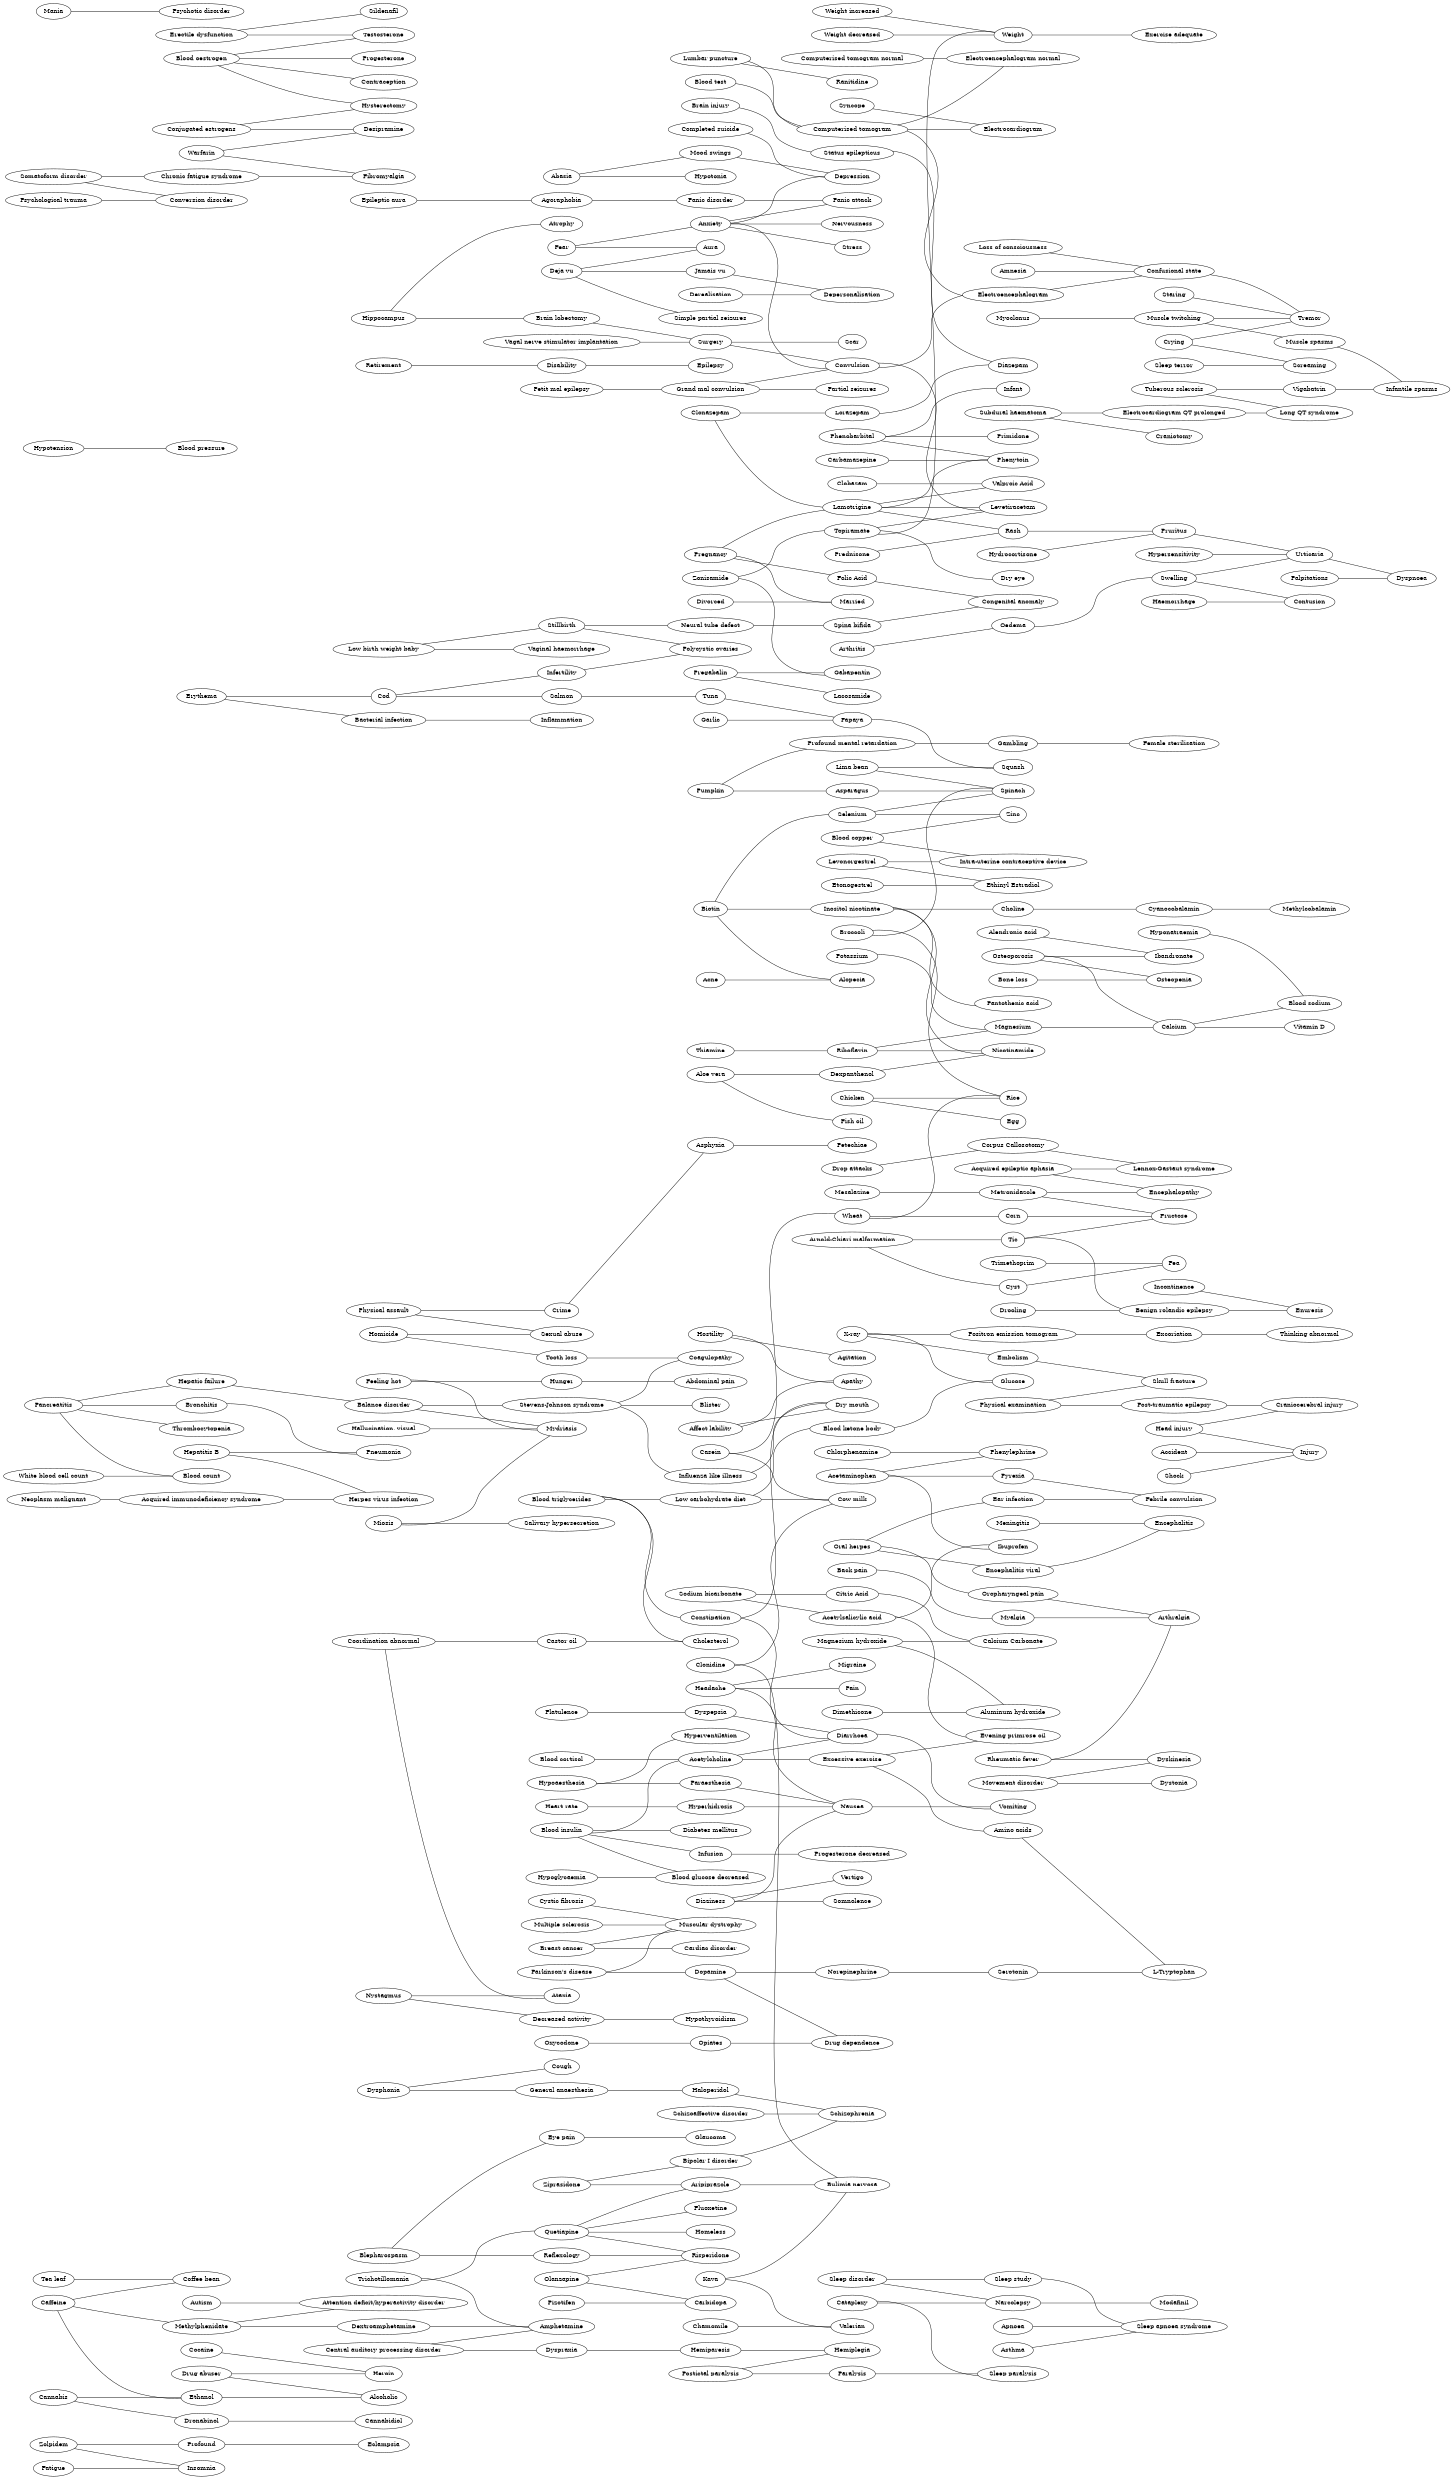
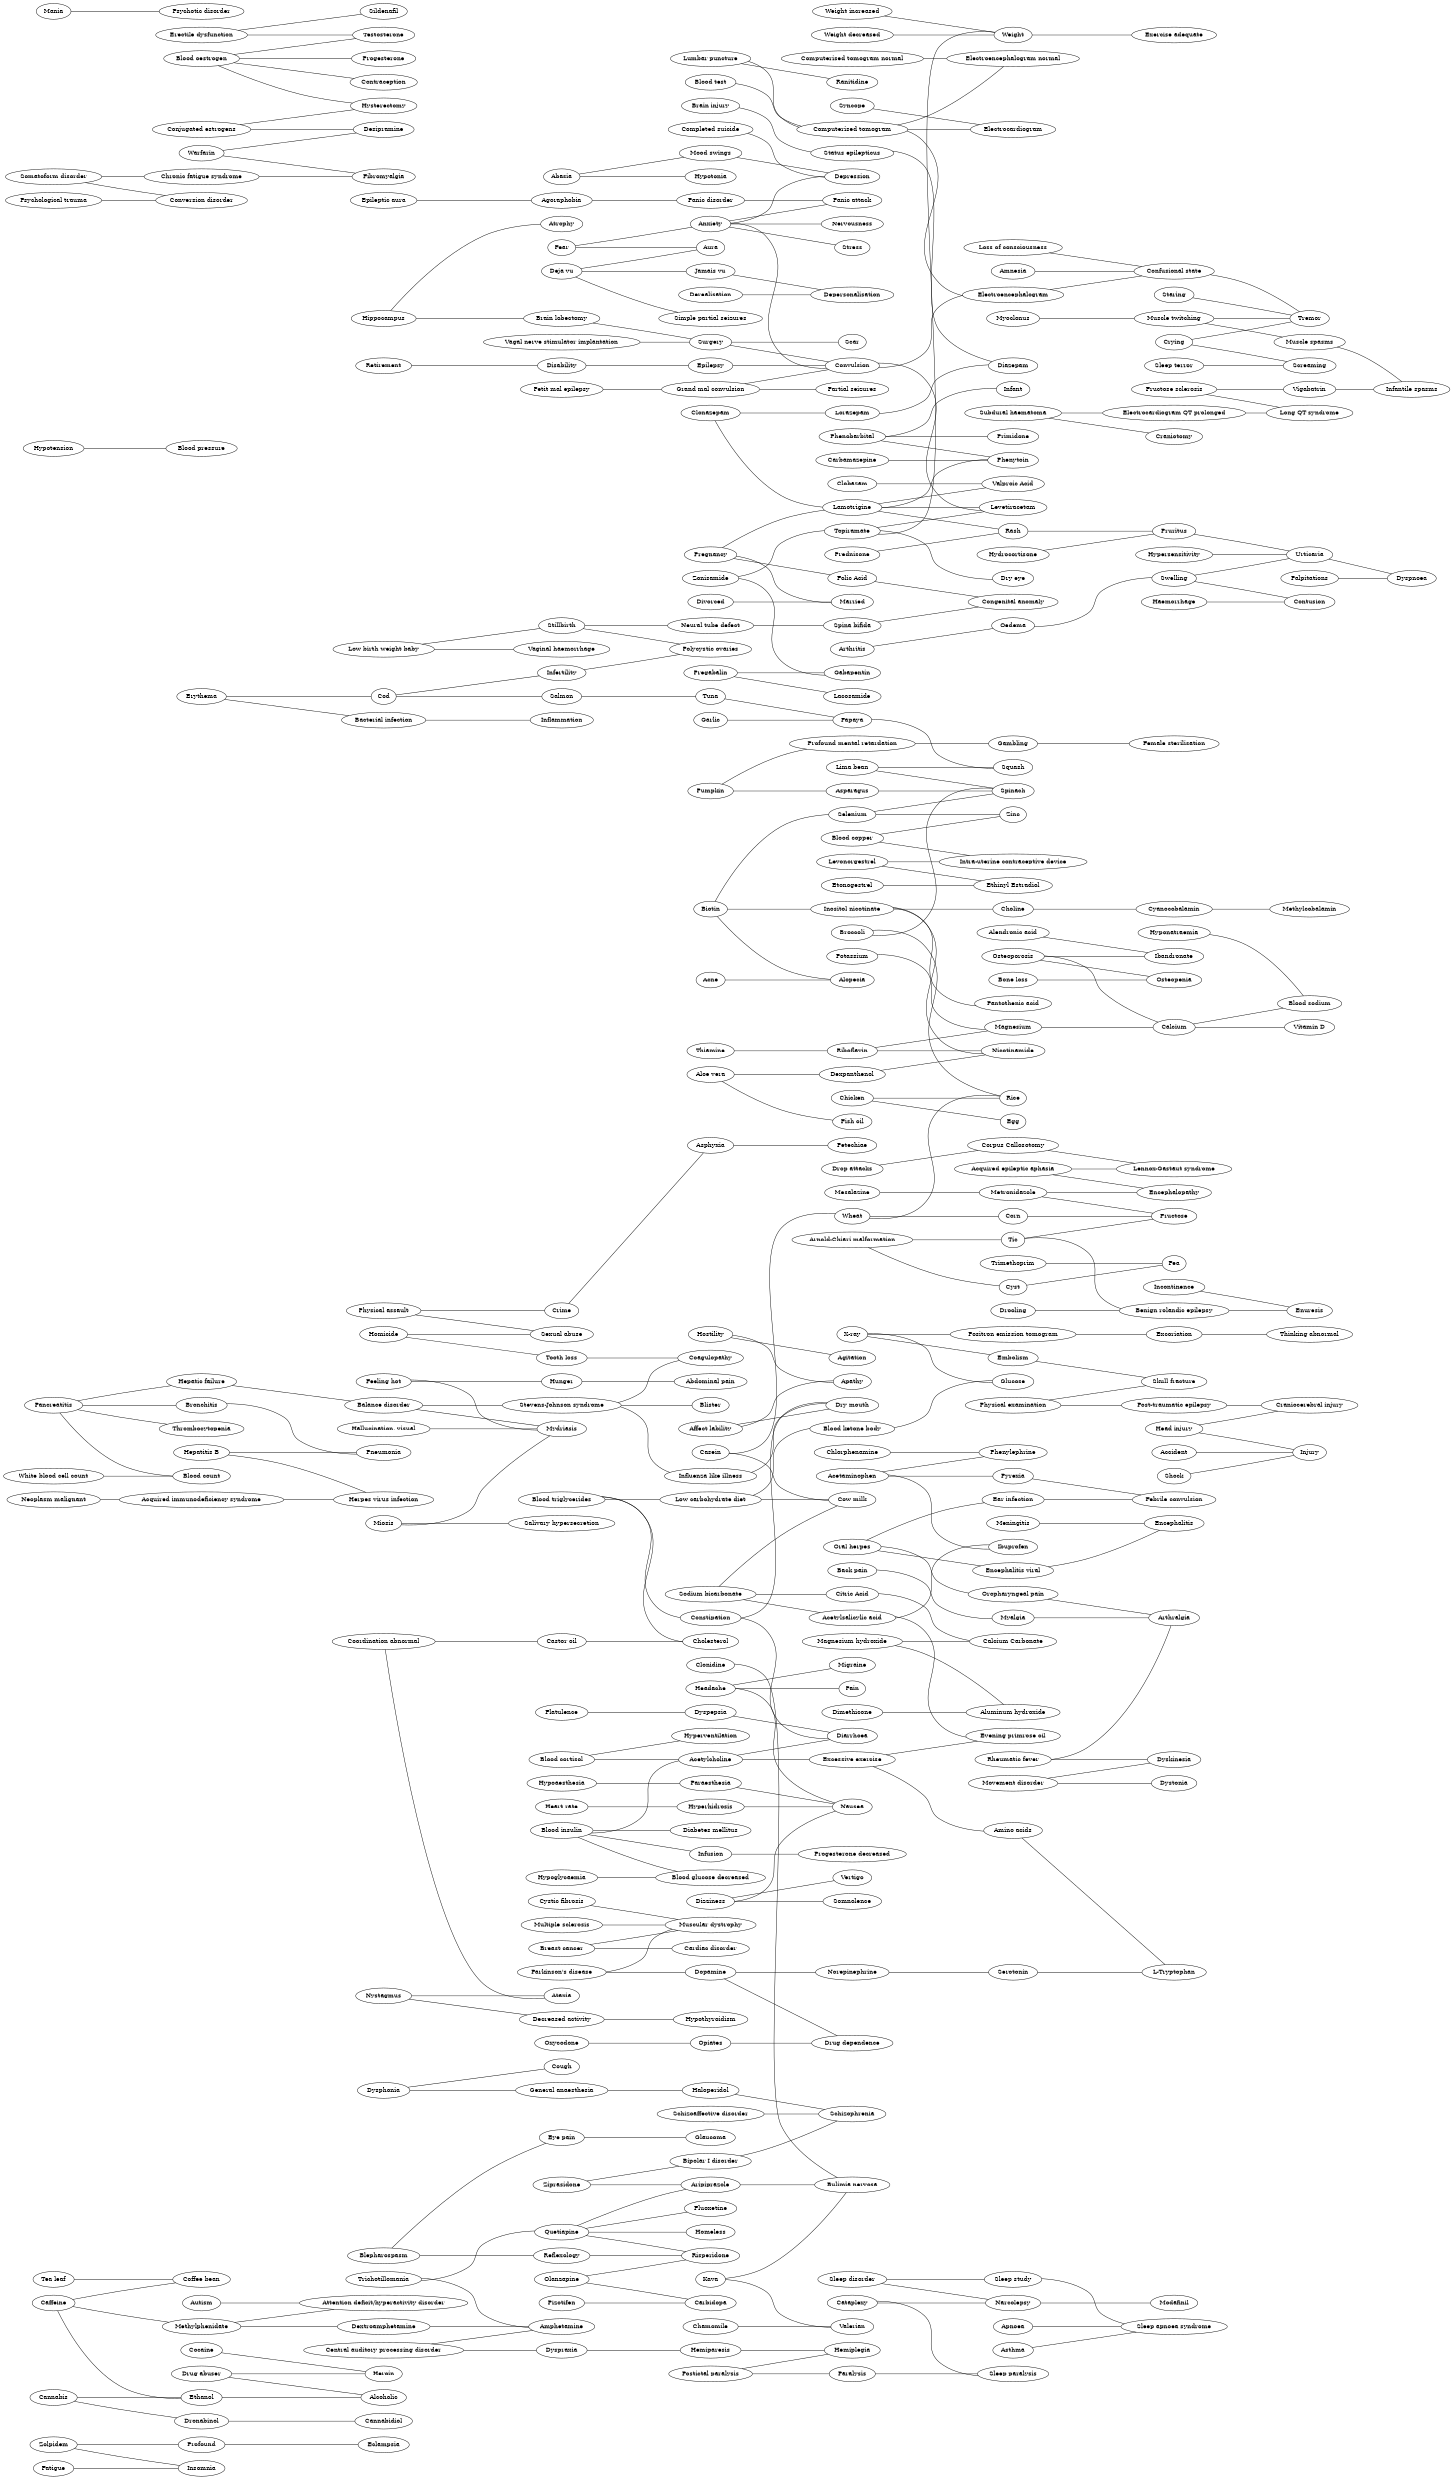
none -> (779, 366)
(1174, 389) -> (1174, 389)
(772, 1576) -> (771, 1542)
(642, 1770) -> (634, 1748)
(1013, 1807) -> none
